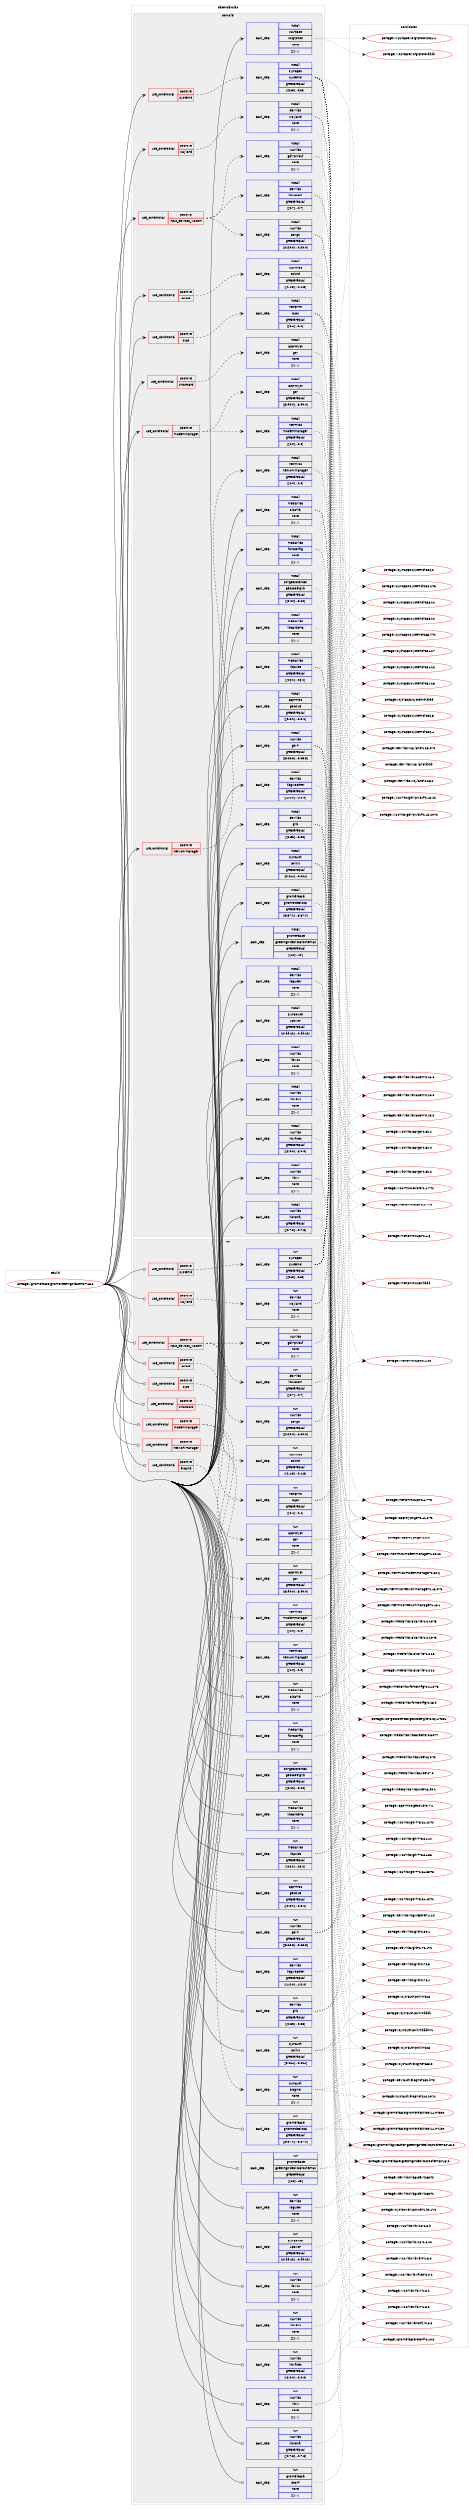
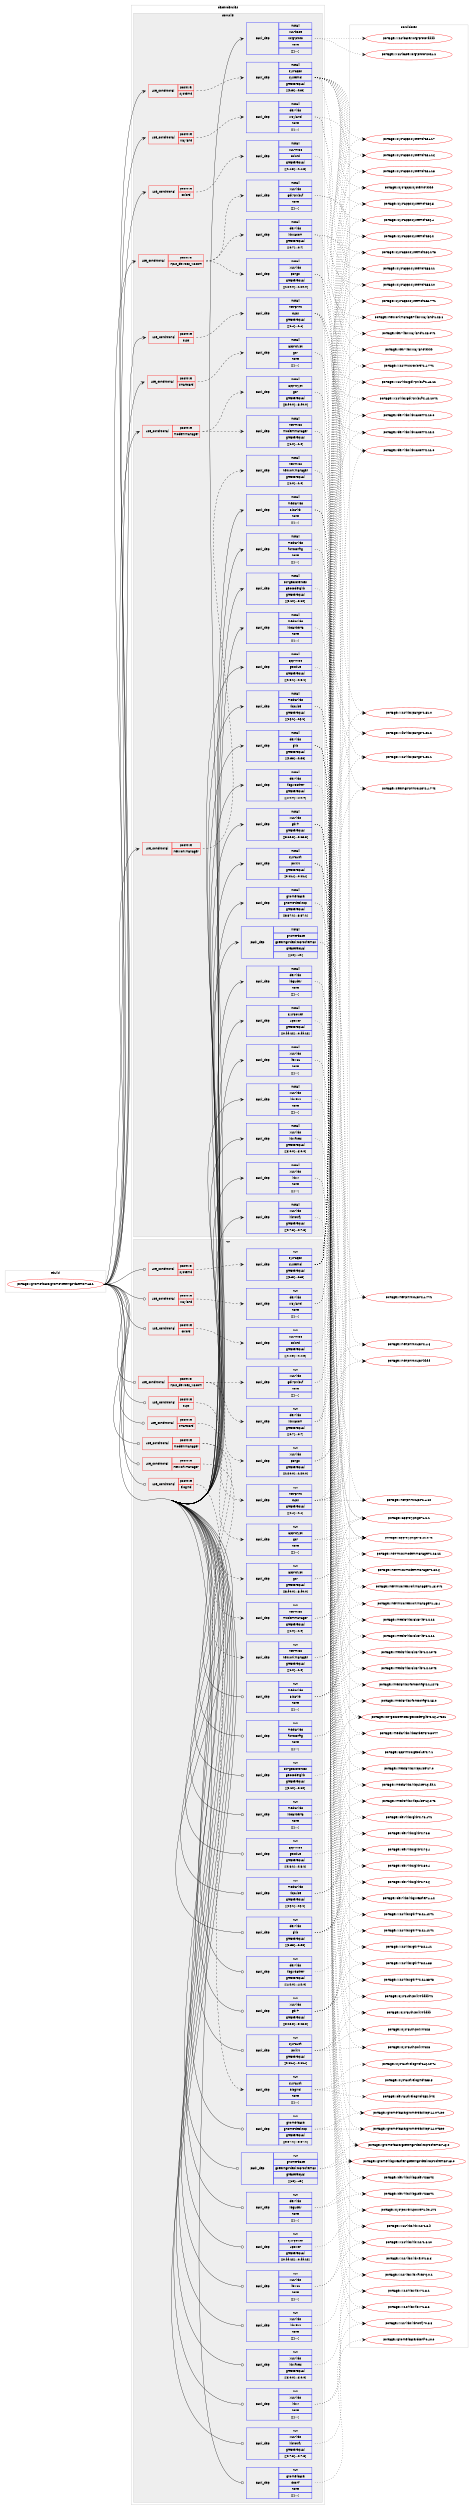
(409, 781) -> (409, 317)
(409, 1500) -> (409, 789)
none -> (409, 1882)
